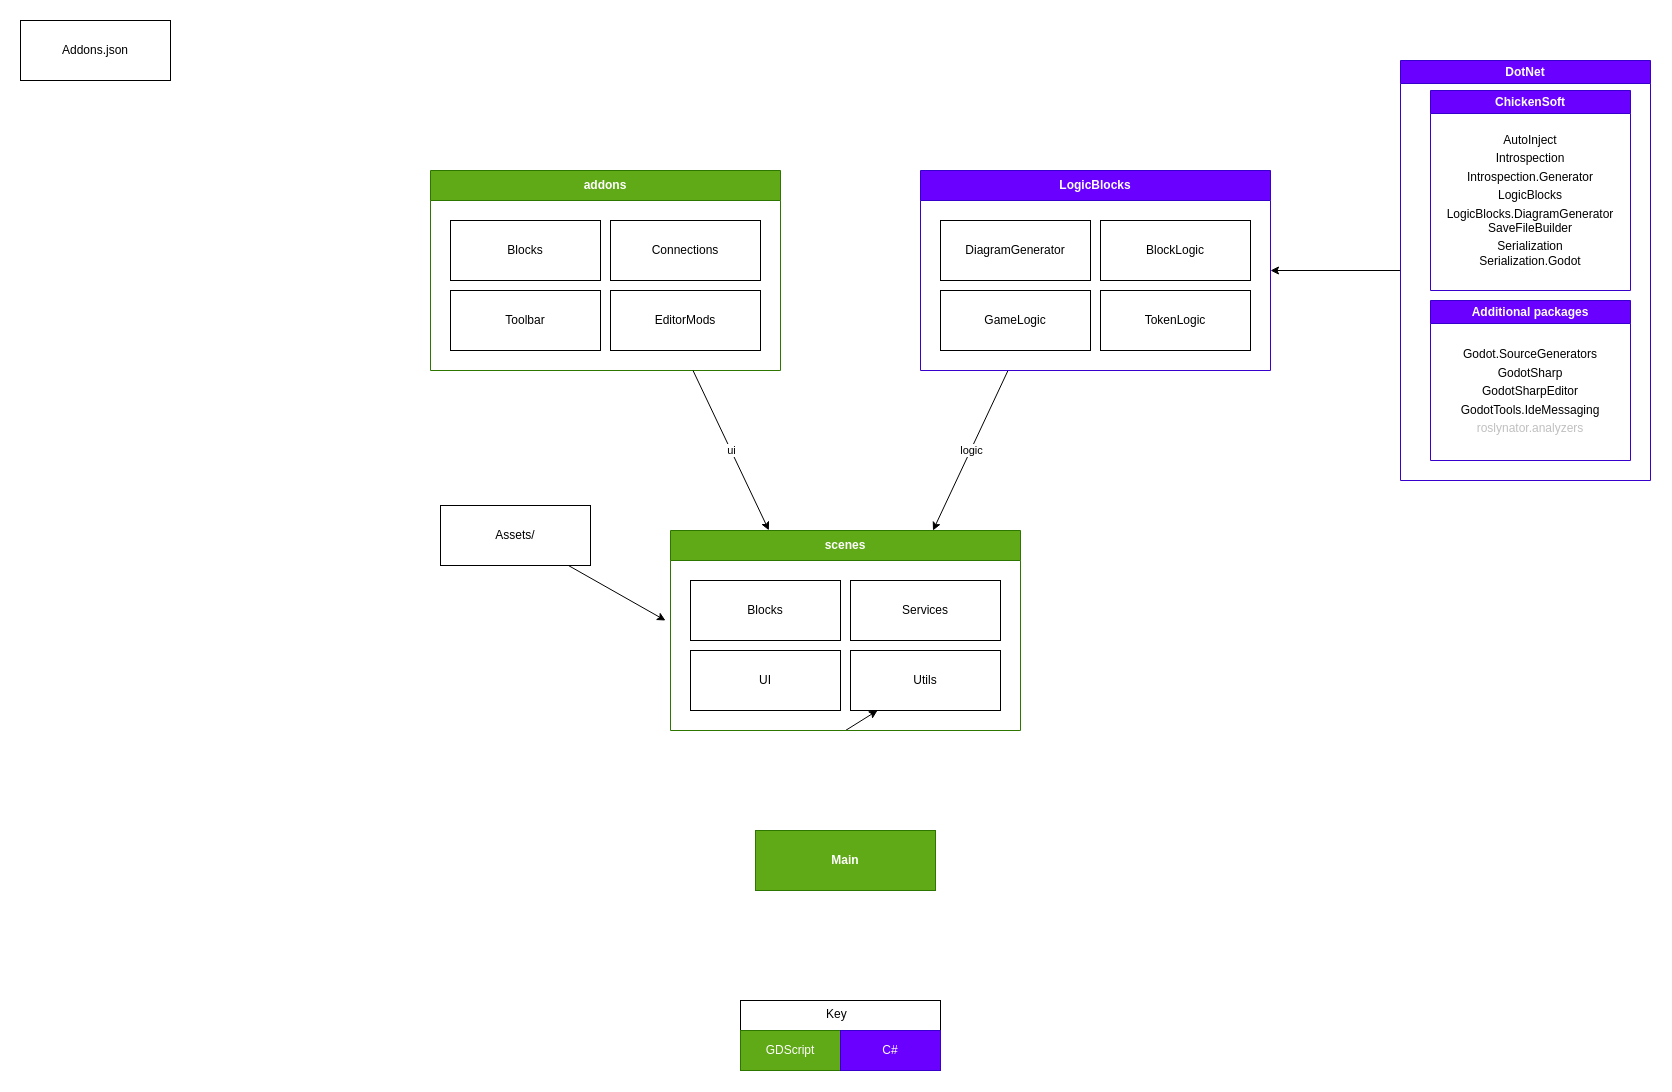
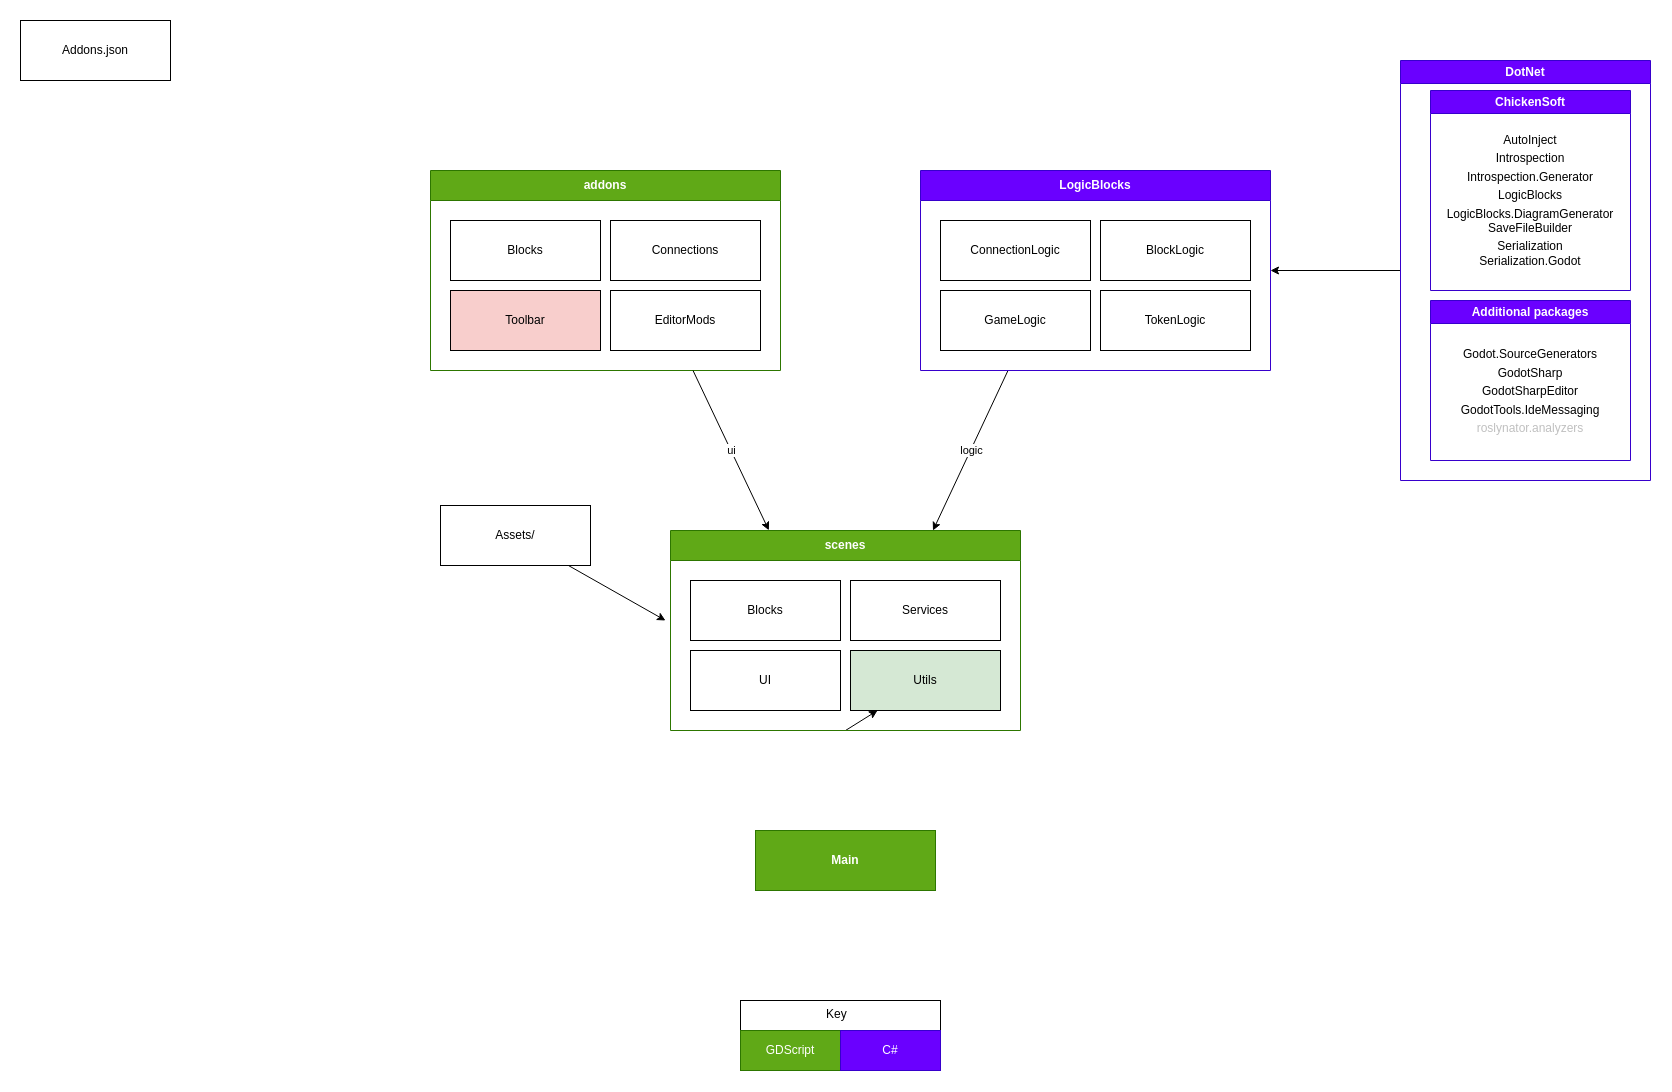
(1016, 251) -> (1016, 251)
(526, 321) -> (526, 321)
(926, 681) -> (926, 681)
